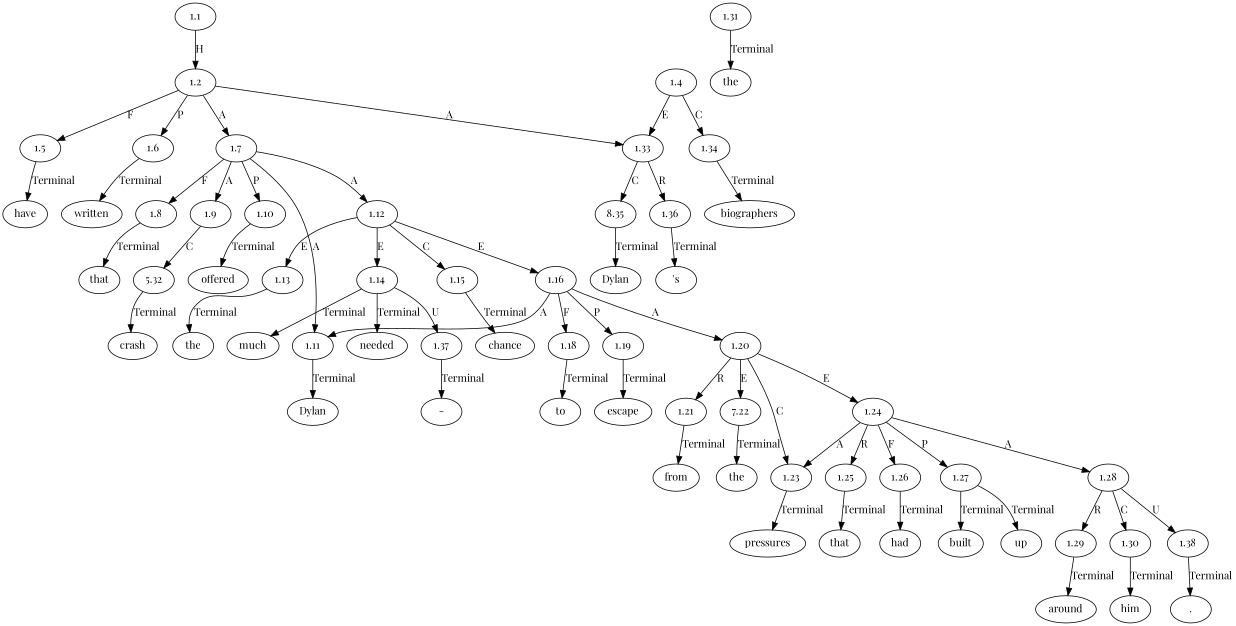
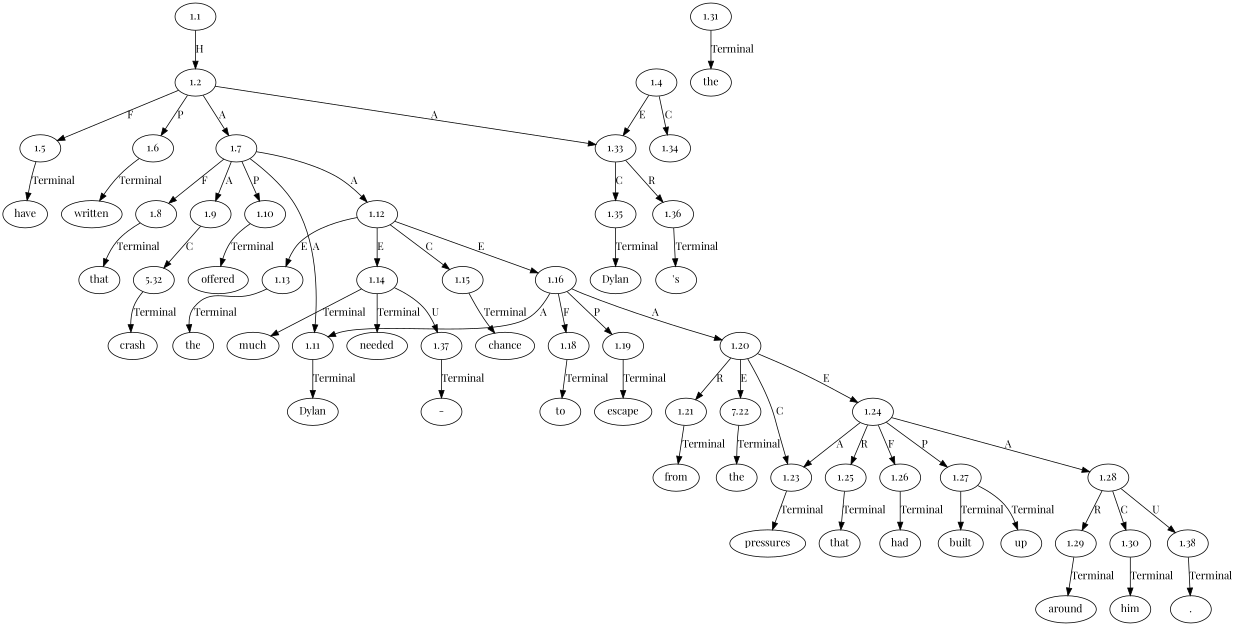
(616, 214) -> (616, 214)
(750, 214) -> none
